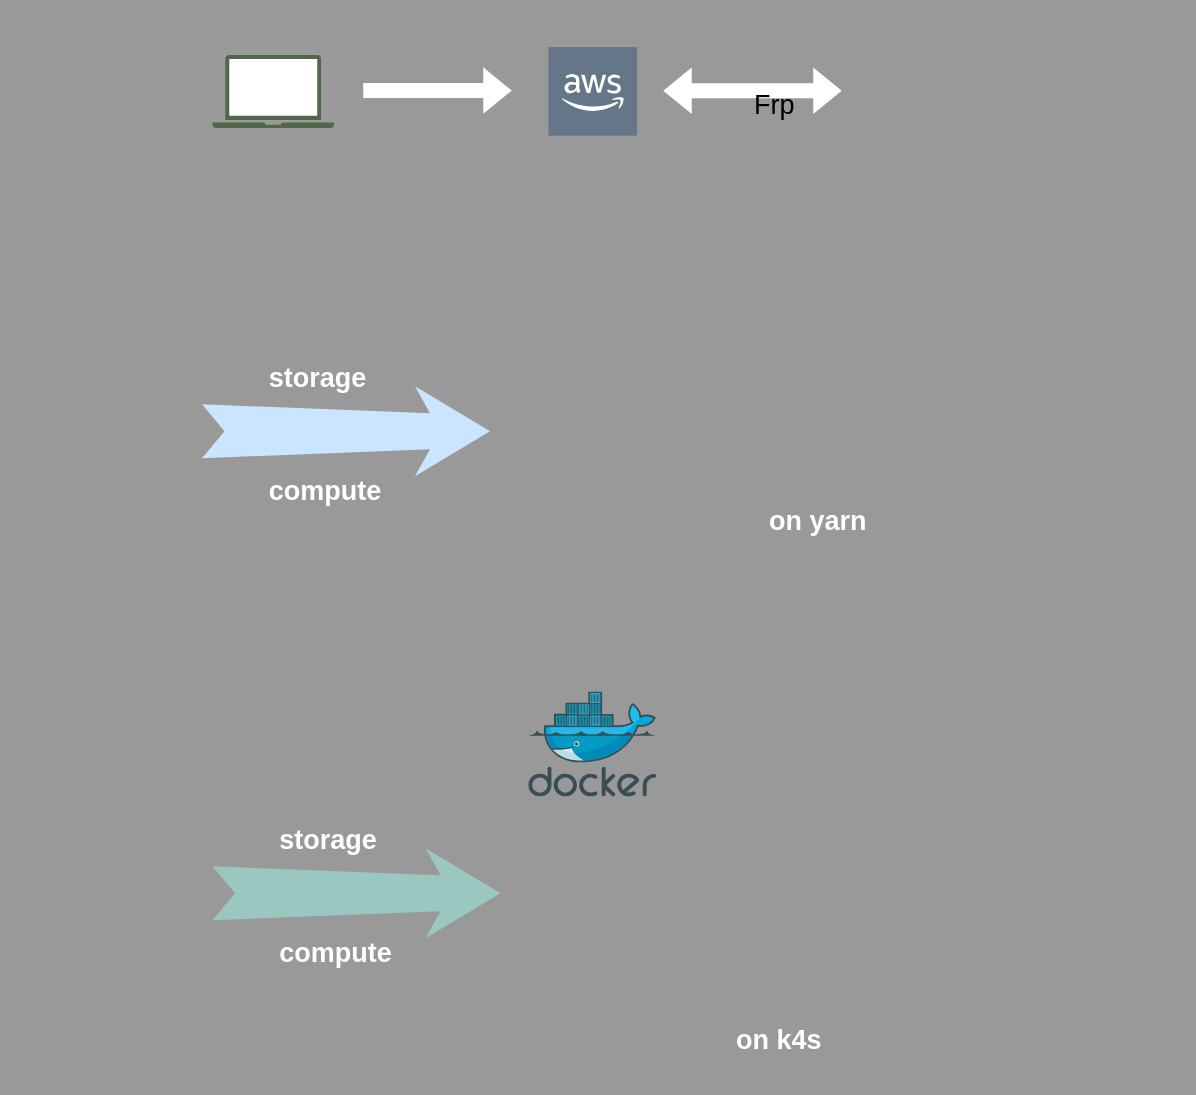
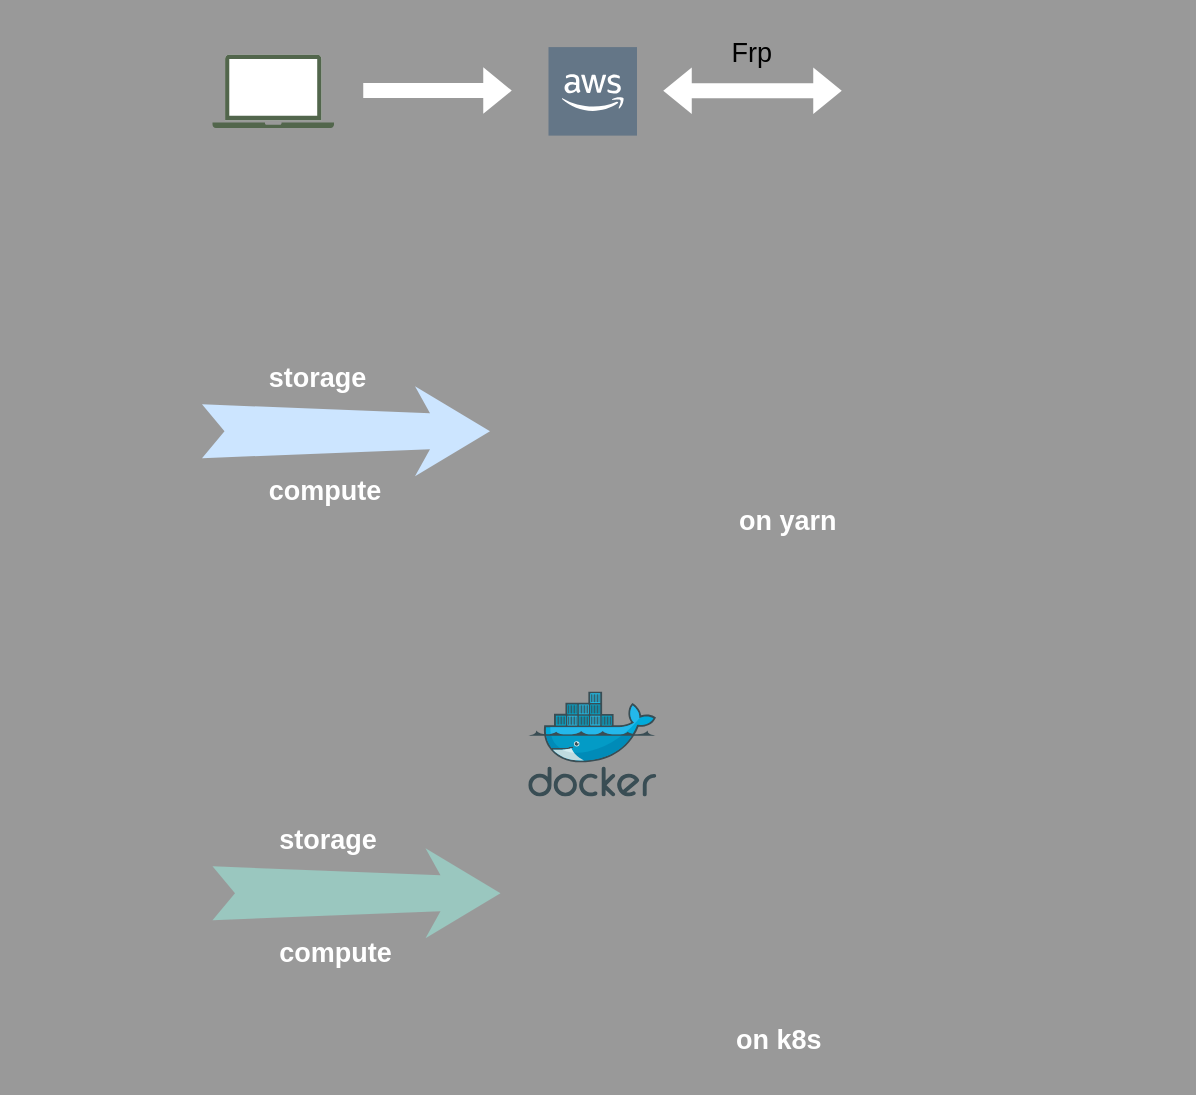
(775, 106) -> (752, 54)
(819, 521) -> (789, 521)
(779, 1040) -> (779, 1040)
